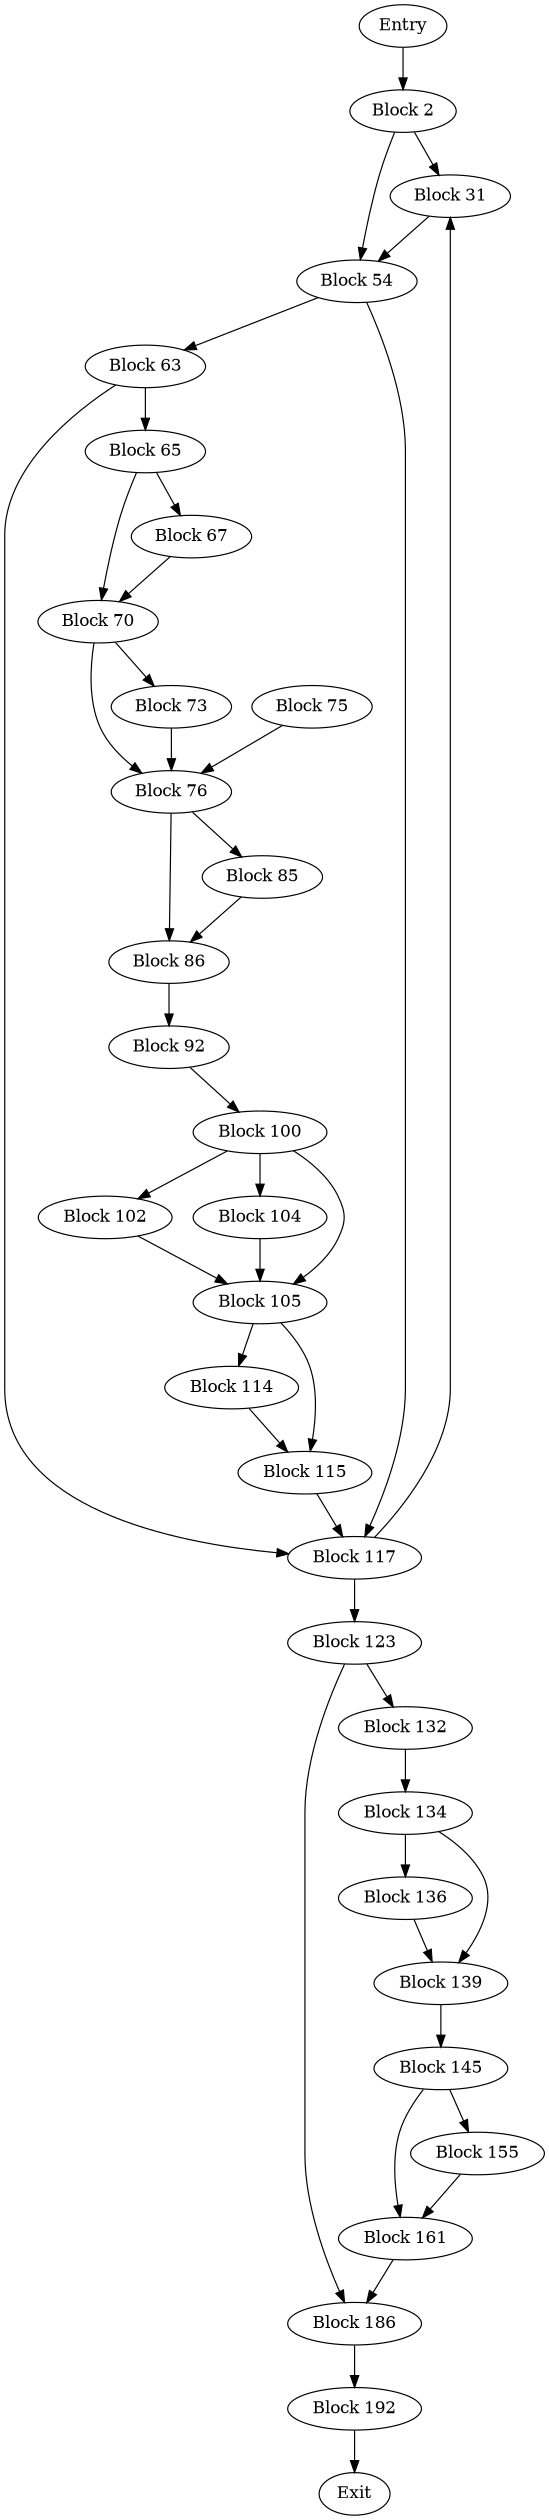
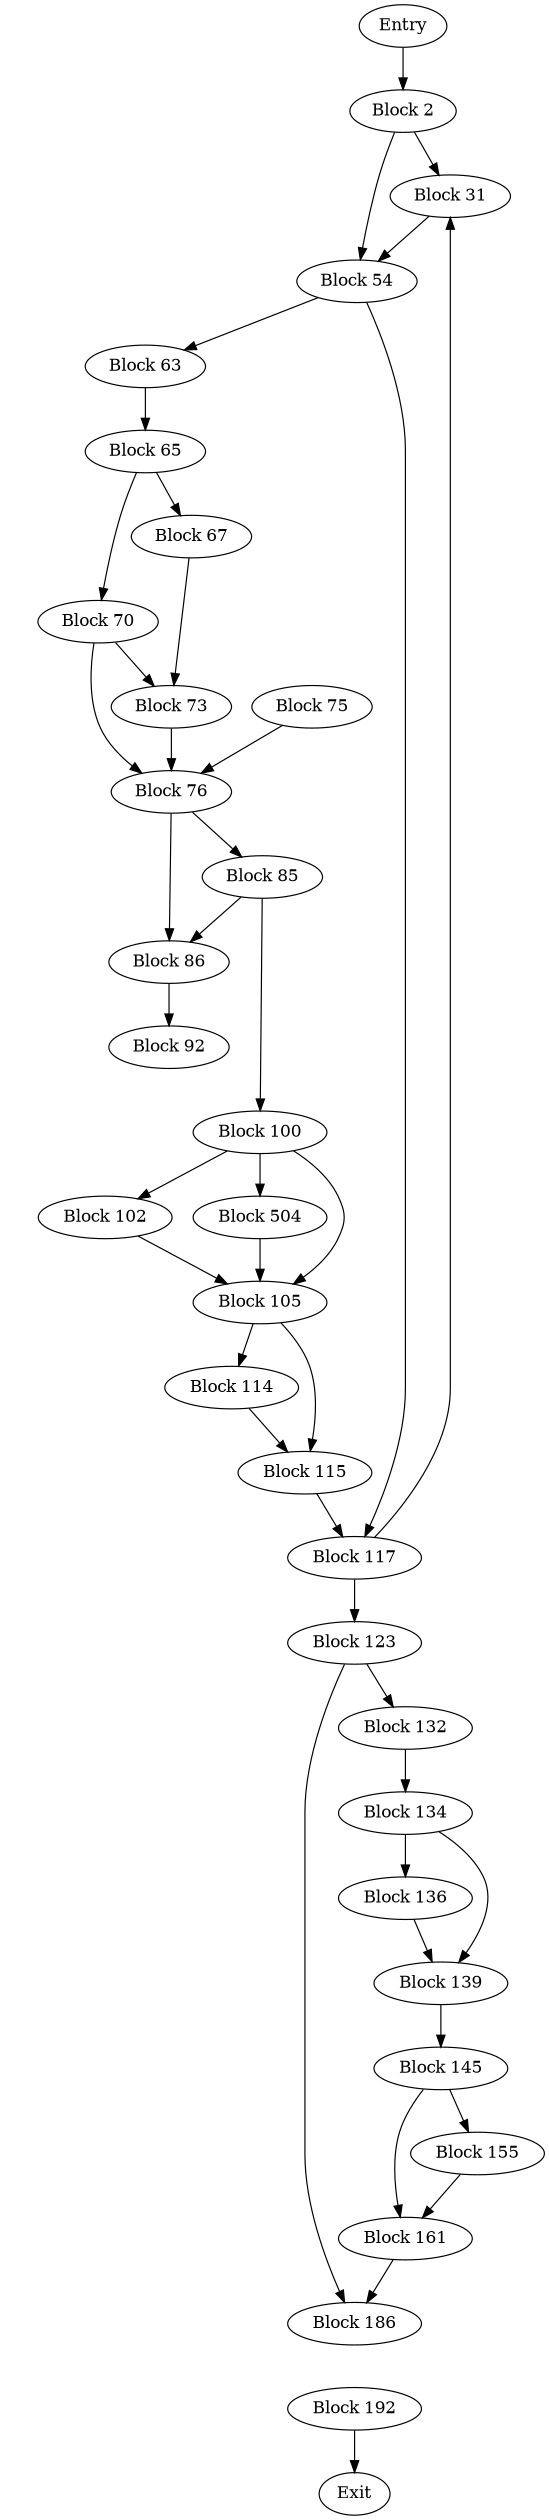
(149, 575) -> (182, 616)
(5, 1038) -> none
(210, 1086) -> (261, 999)
(260, 1217) -> (260, 1217)
(355, 2360) -> none
